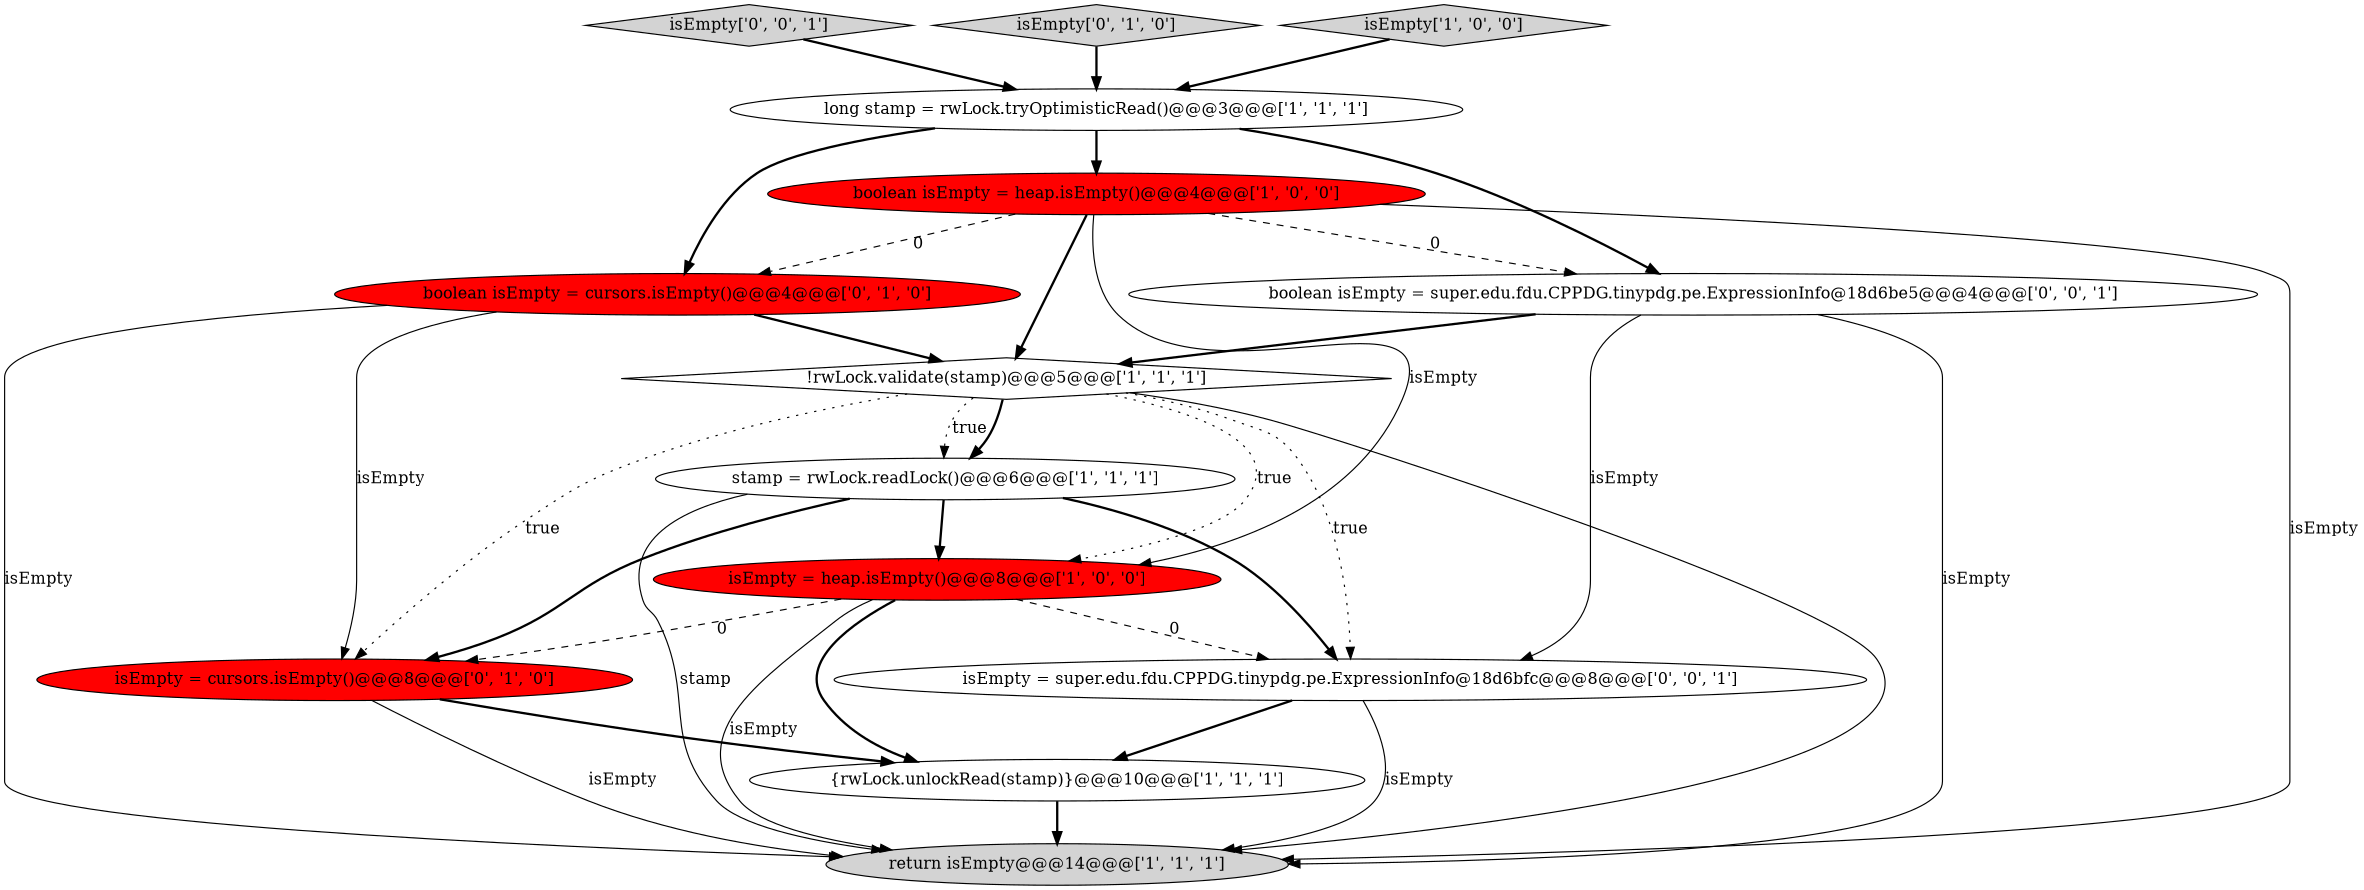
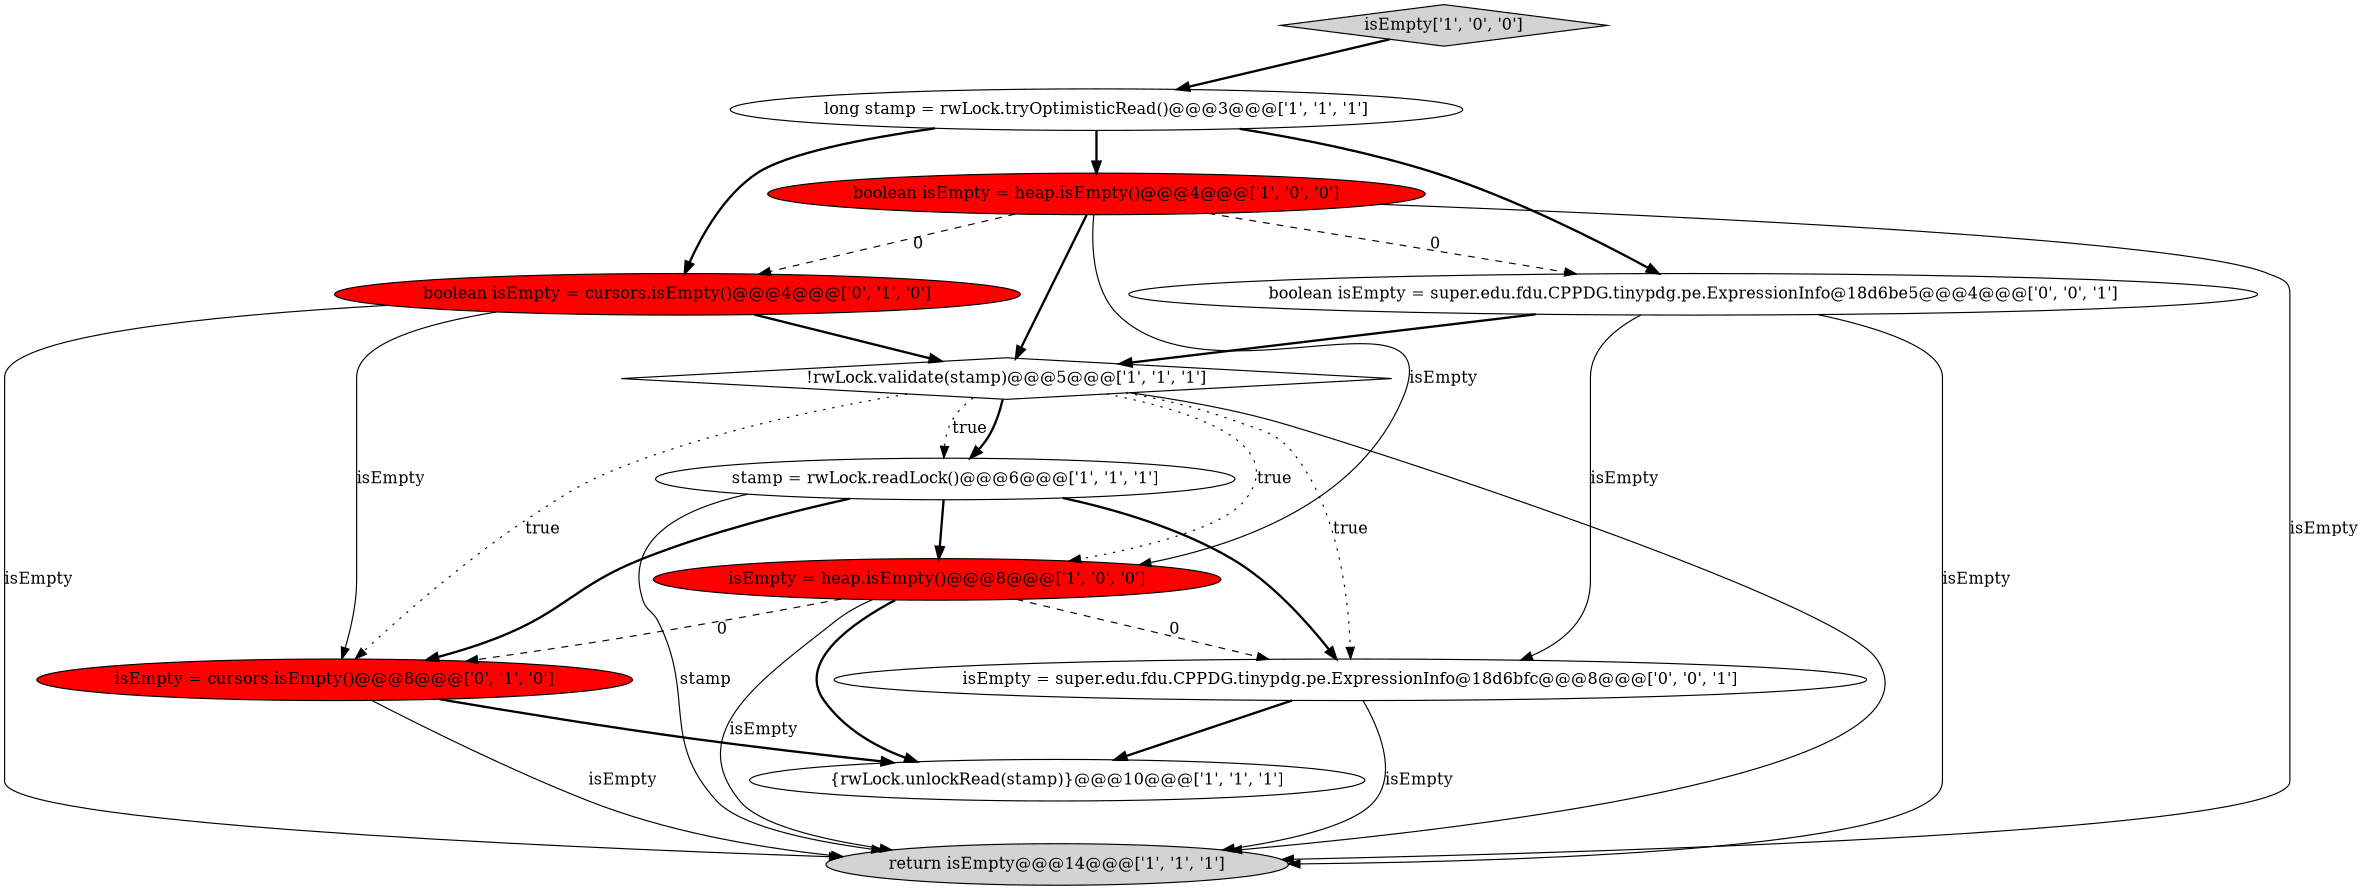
(749, 25) -> none
(1096, 25) -> none
(1057, 817) -> none
